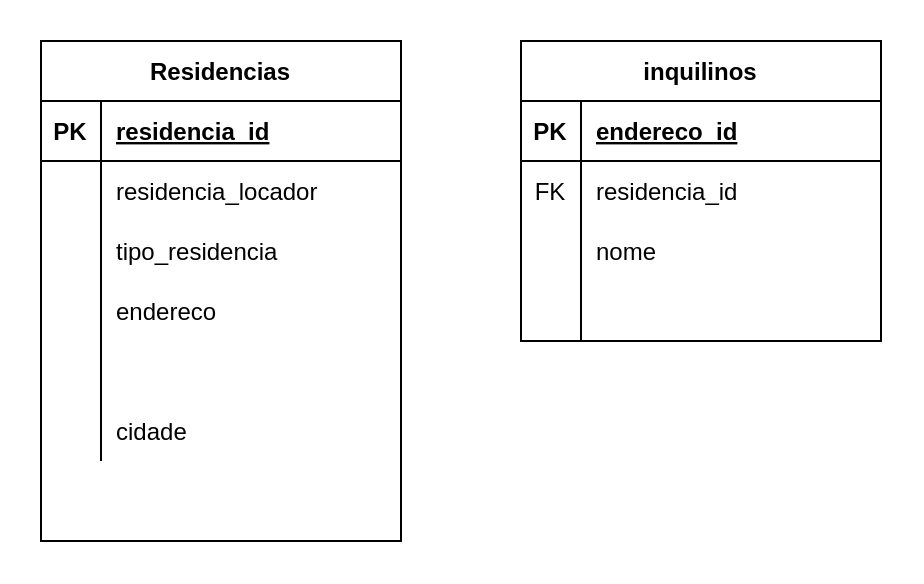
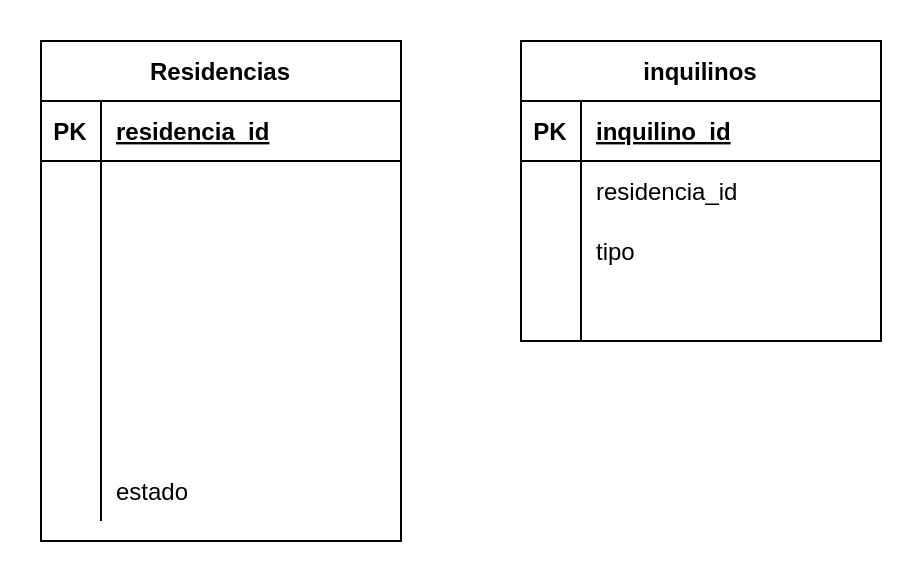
(667, 132) -> (661, 132)
(251, 191) -> none
(551, 191) -> none
(251, 251) -> none
(623, 252) -> (620, 252)
(251, 311) -> none
(251, 431) -> none
none -> (251, 491)
